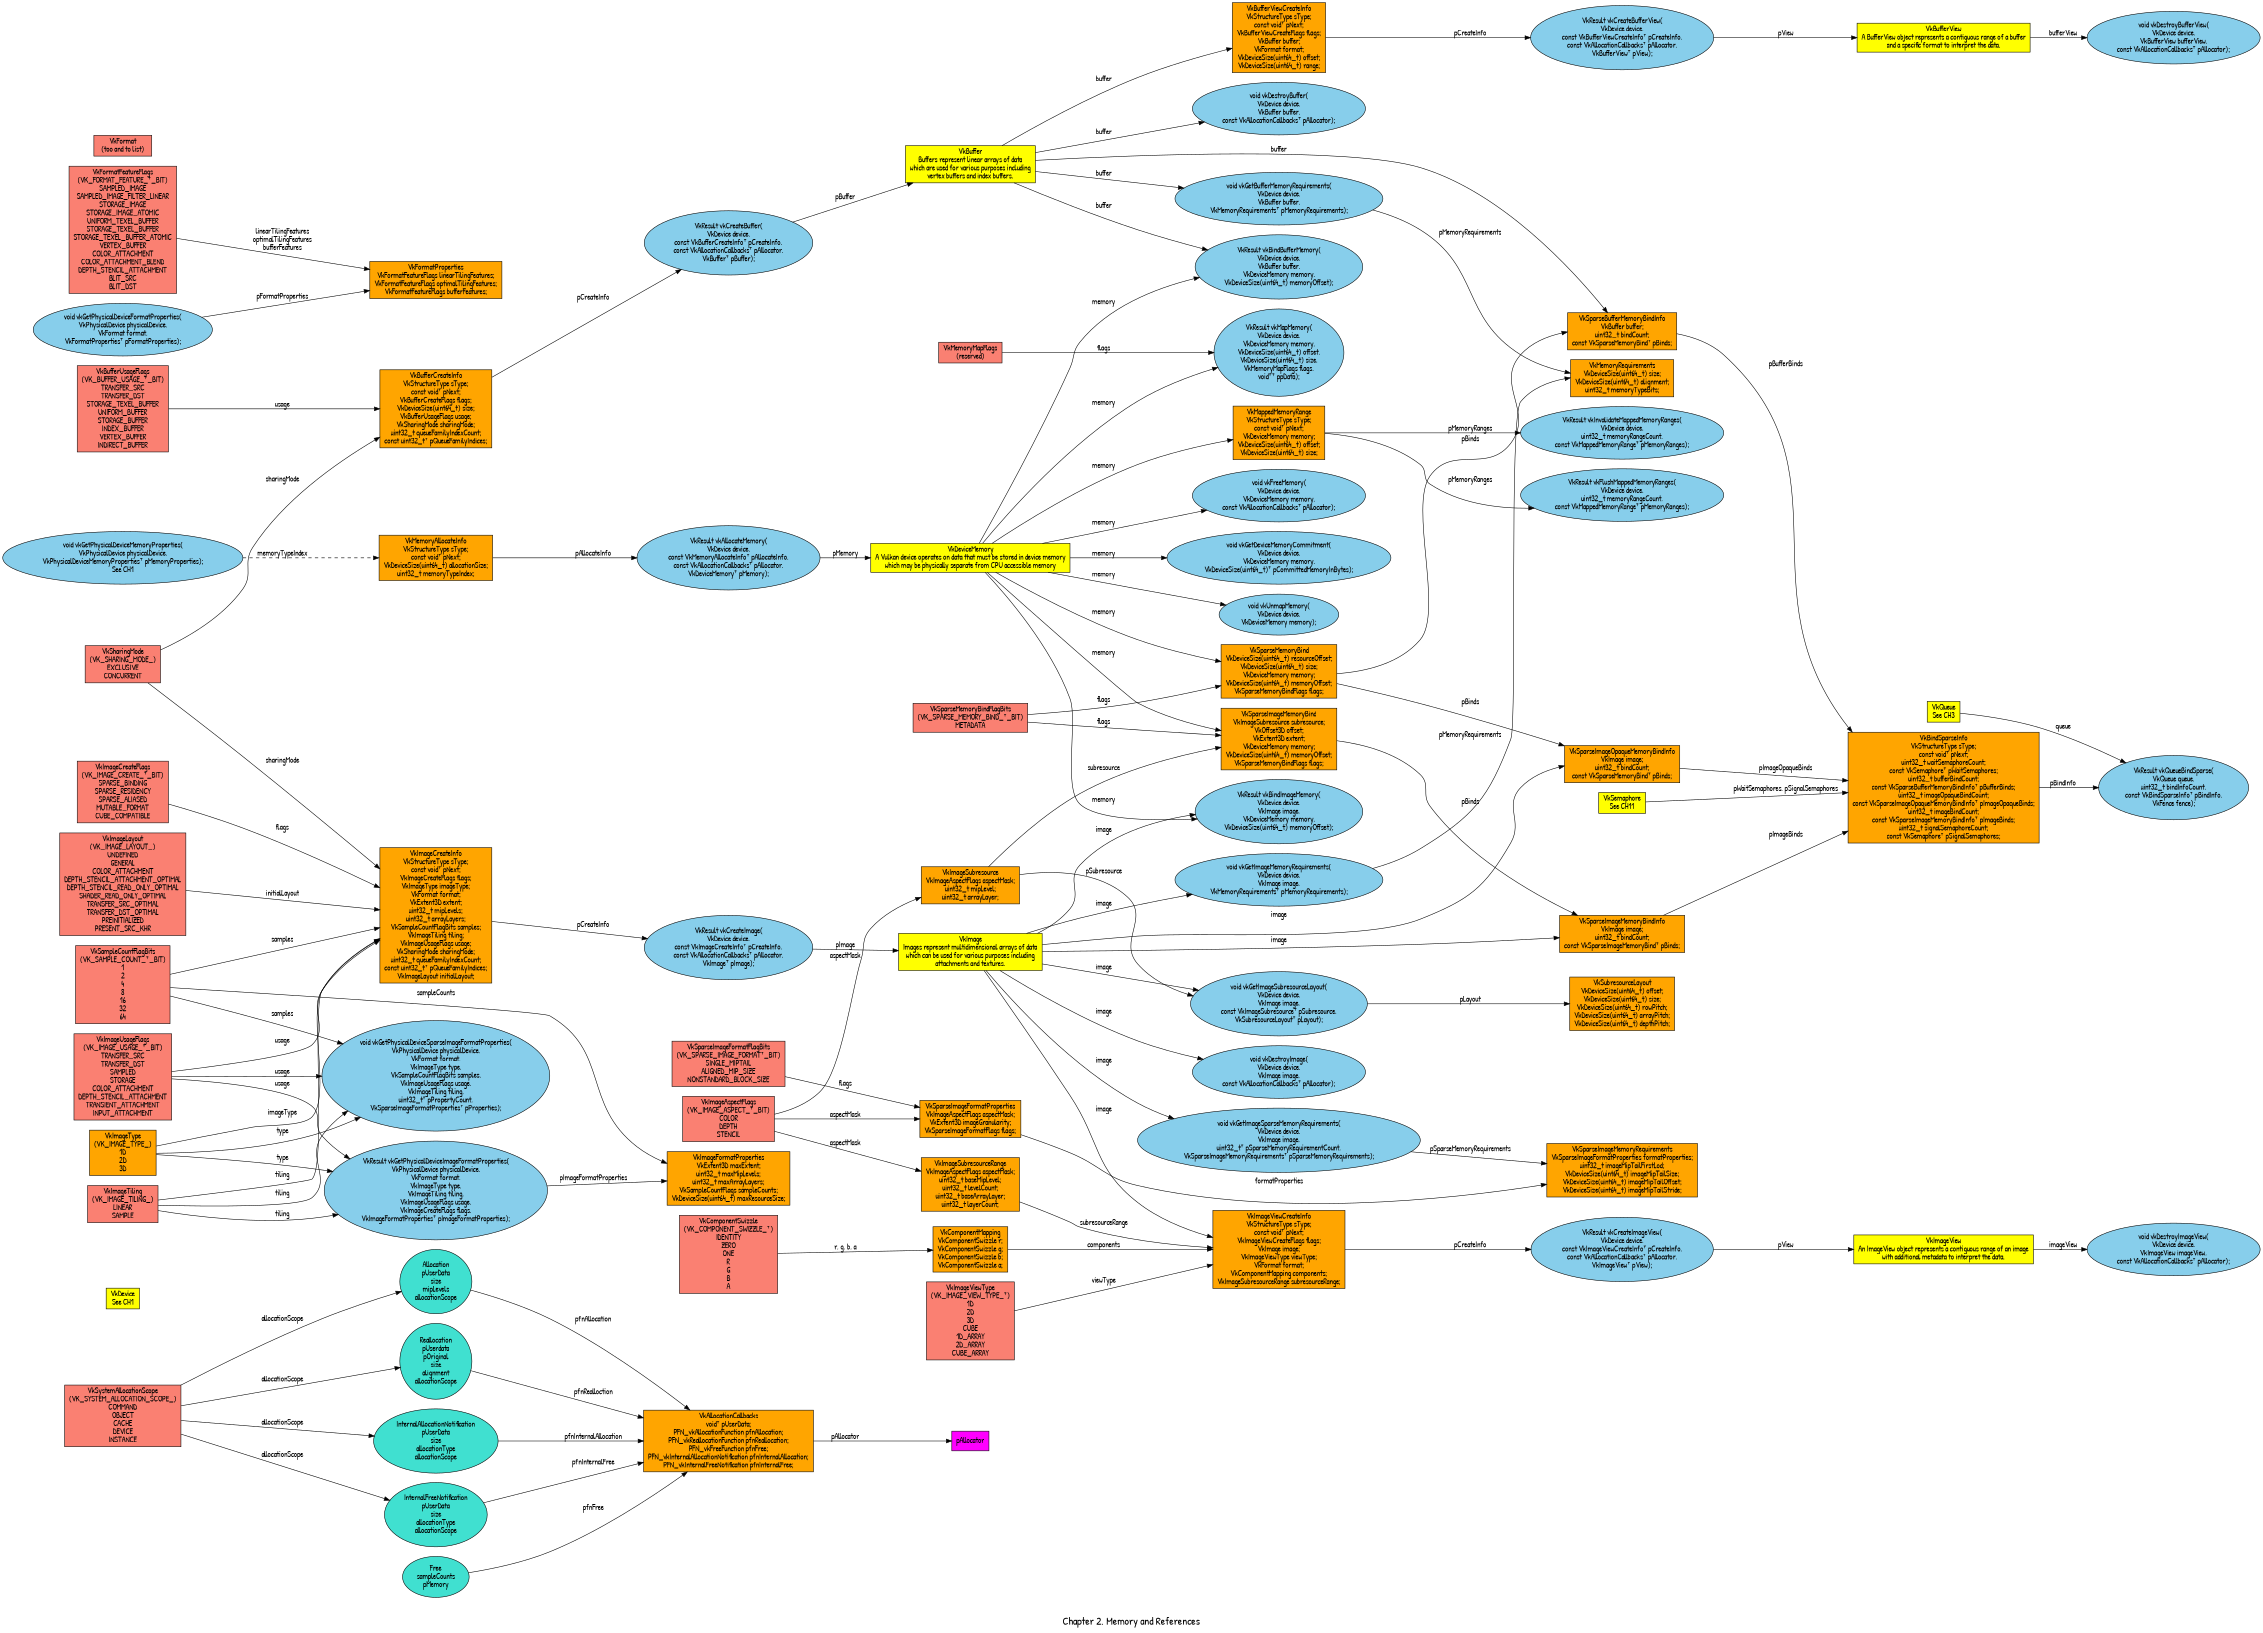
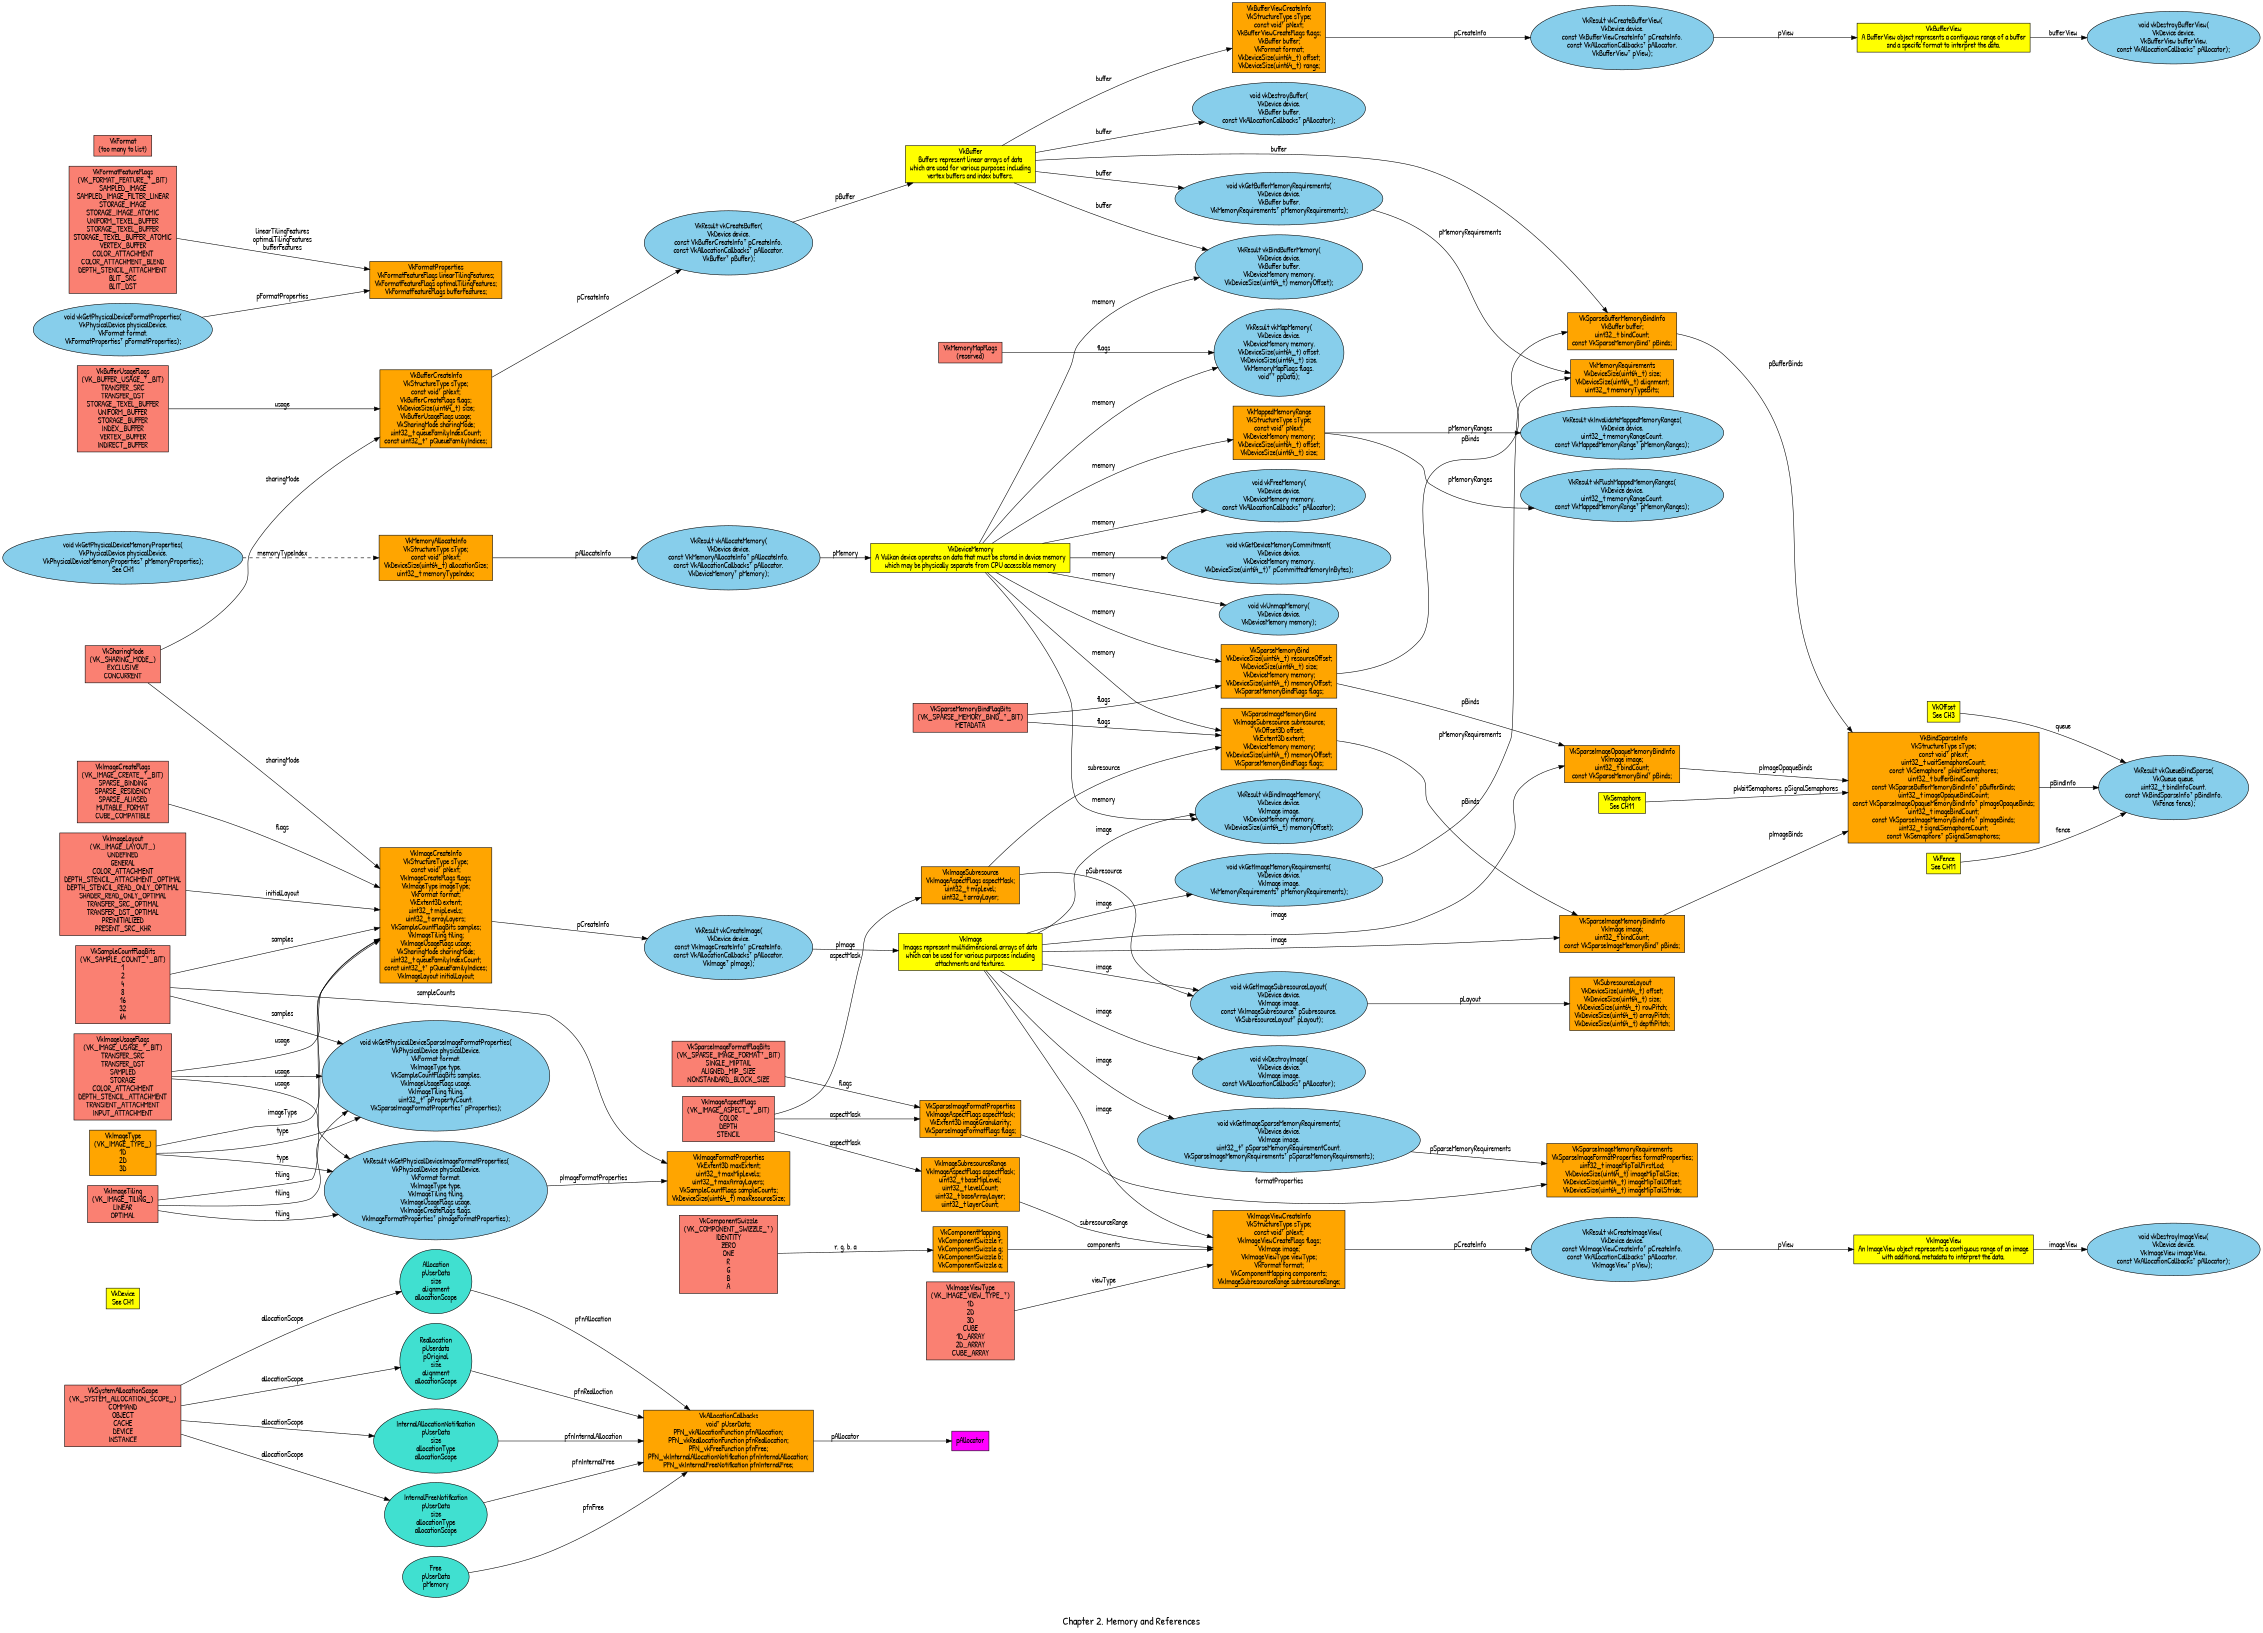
(123, 146) -> (123, 146)
(1944, 712) -> (1944, 712)
none -> (1944, 864)
(123, 1204) -> (123, 1204)
(436, 1282) -> (436, 1282)
(436, 1577) -> (436, 1577)
